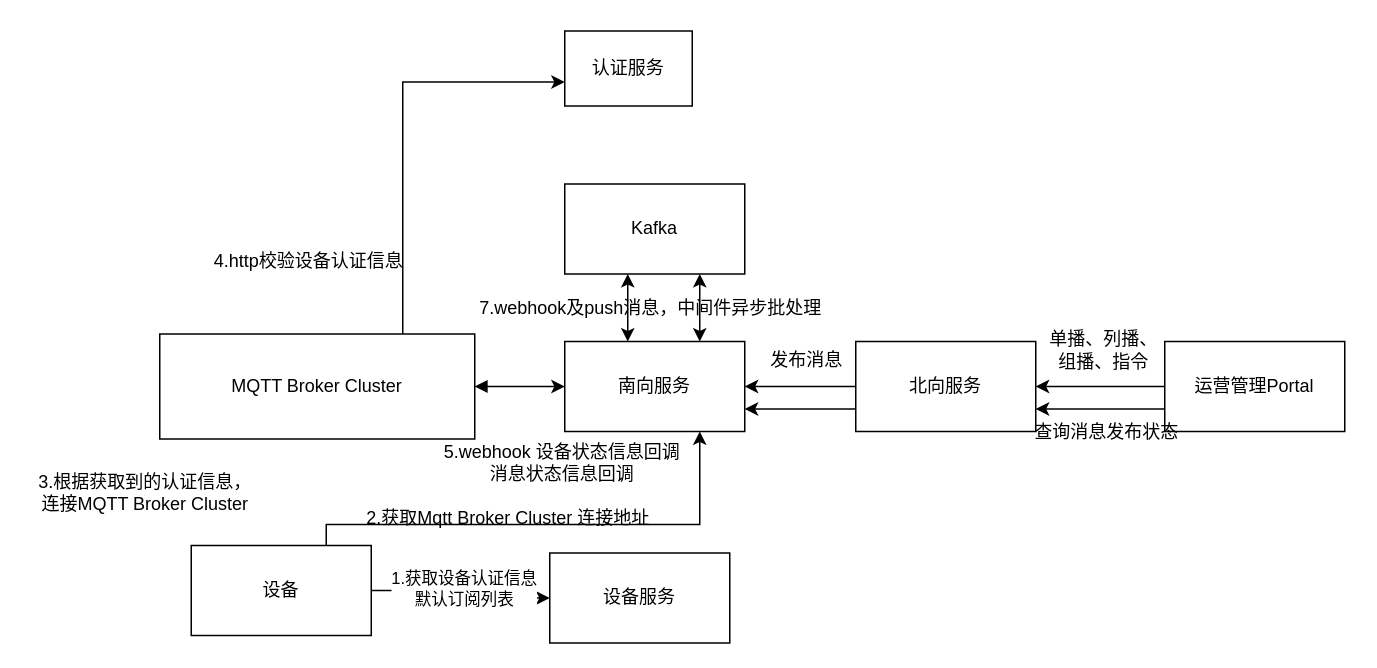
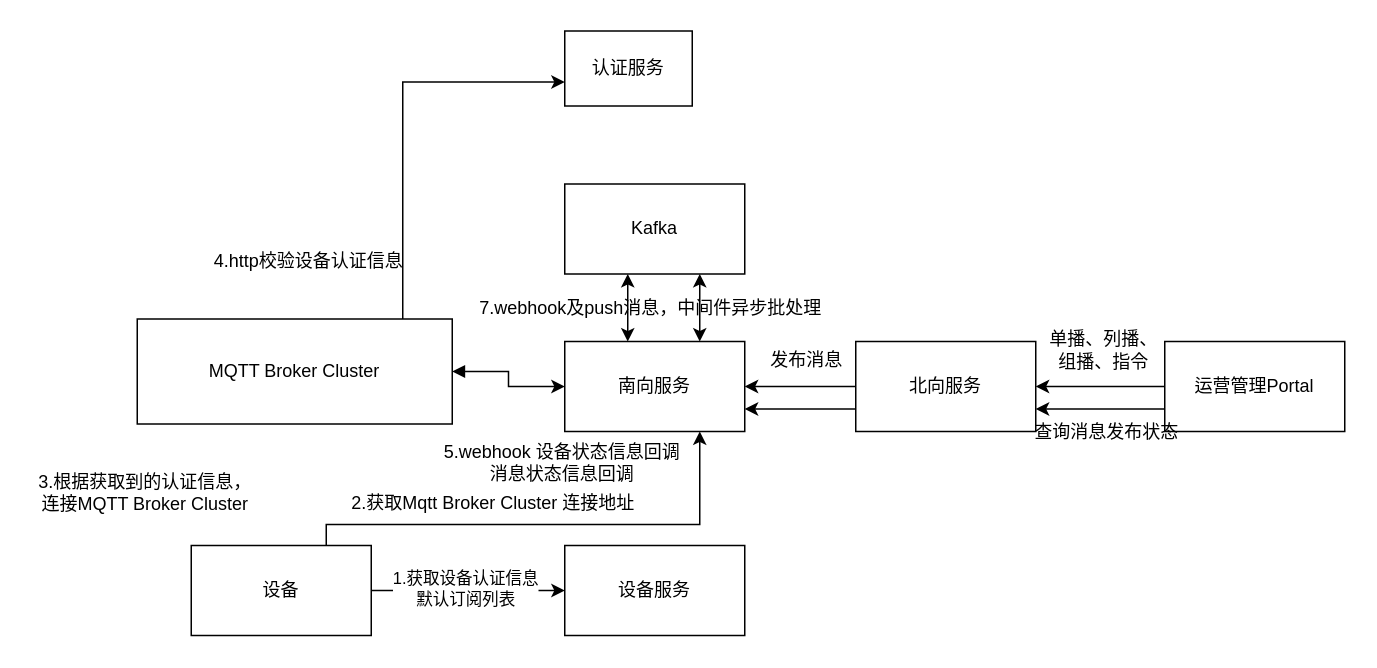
(317, 386) -> (295, 371)
(507, 518) -> (492, 503)
(640, 598) -> (655, 590)
